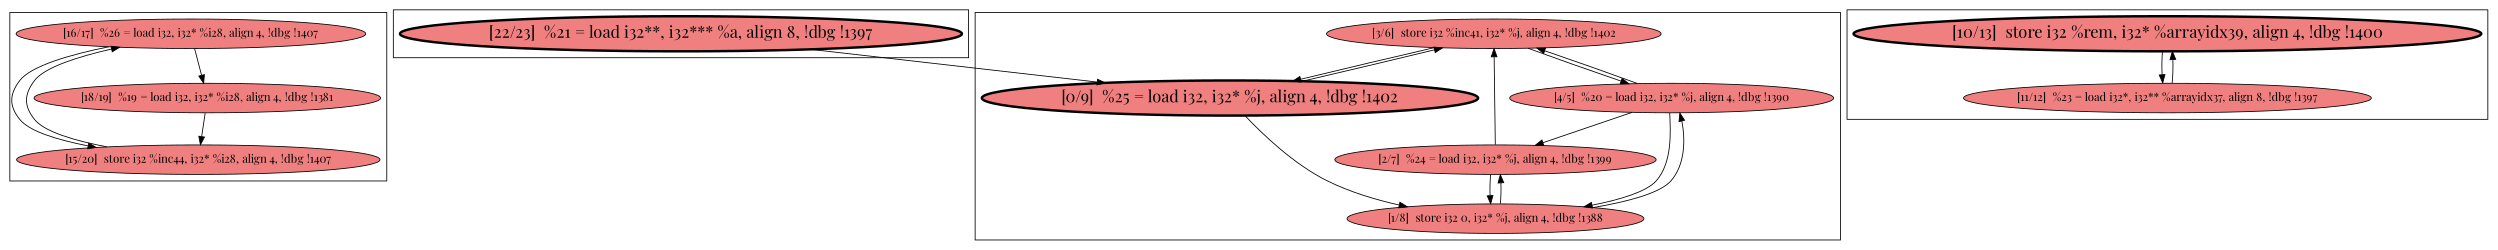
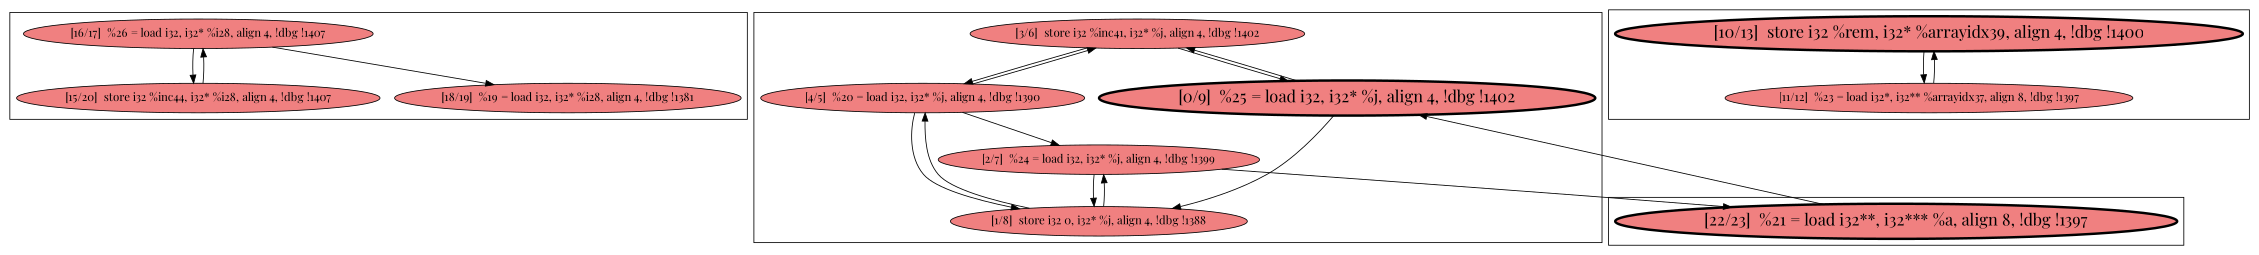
(1495, 101) -> (1473, 187)
(203, 125) -> none
